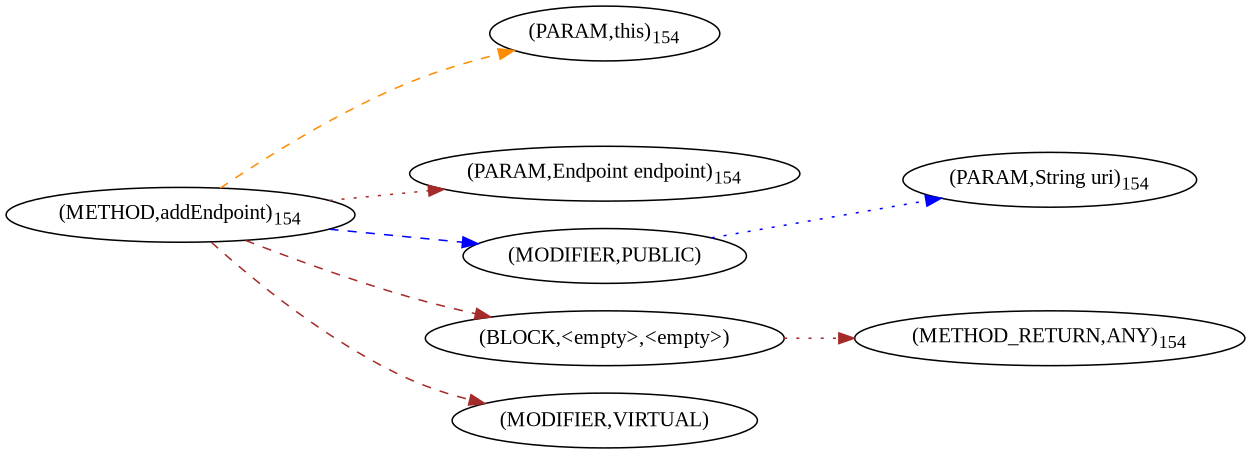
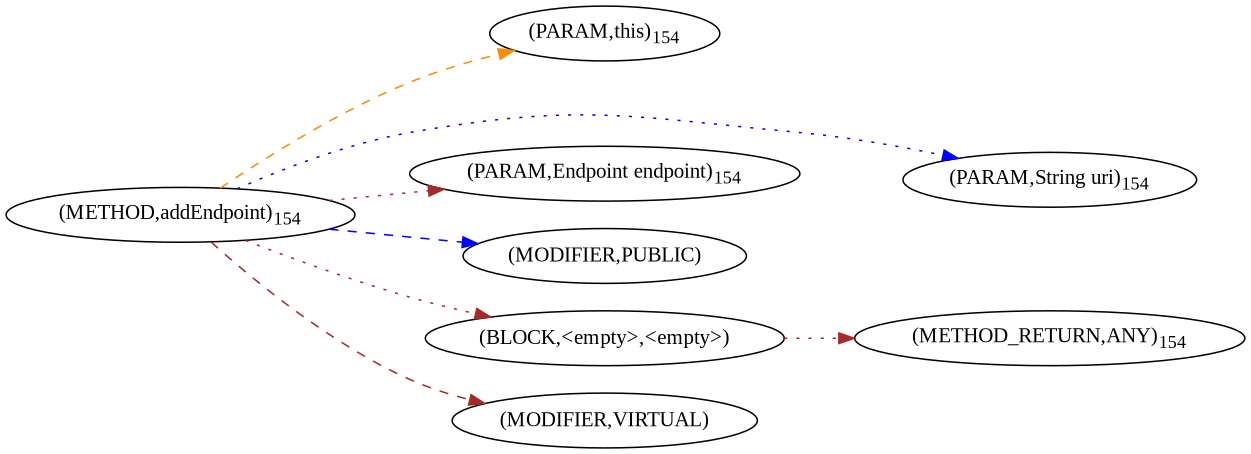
(819, 219) -> (586, 115)
(359, 281) -> (359, 281)
